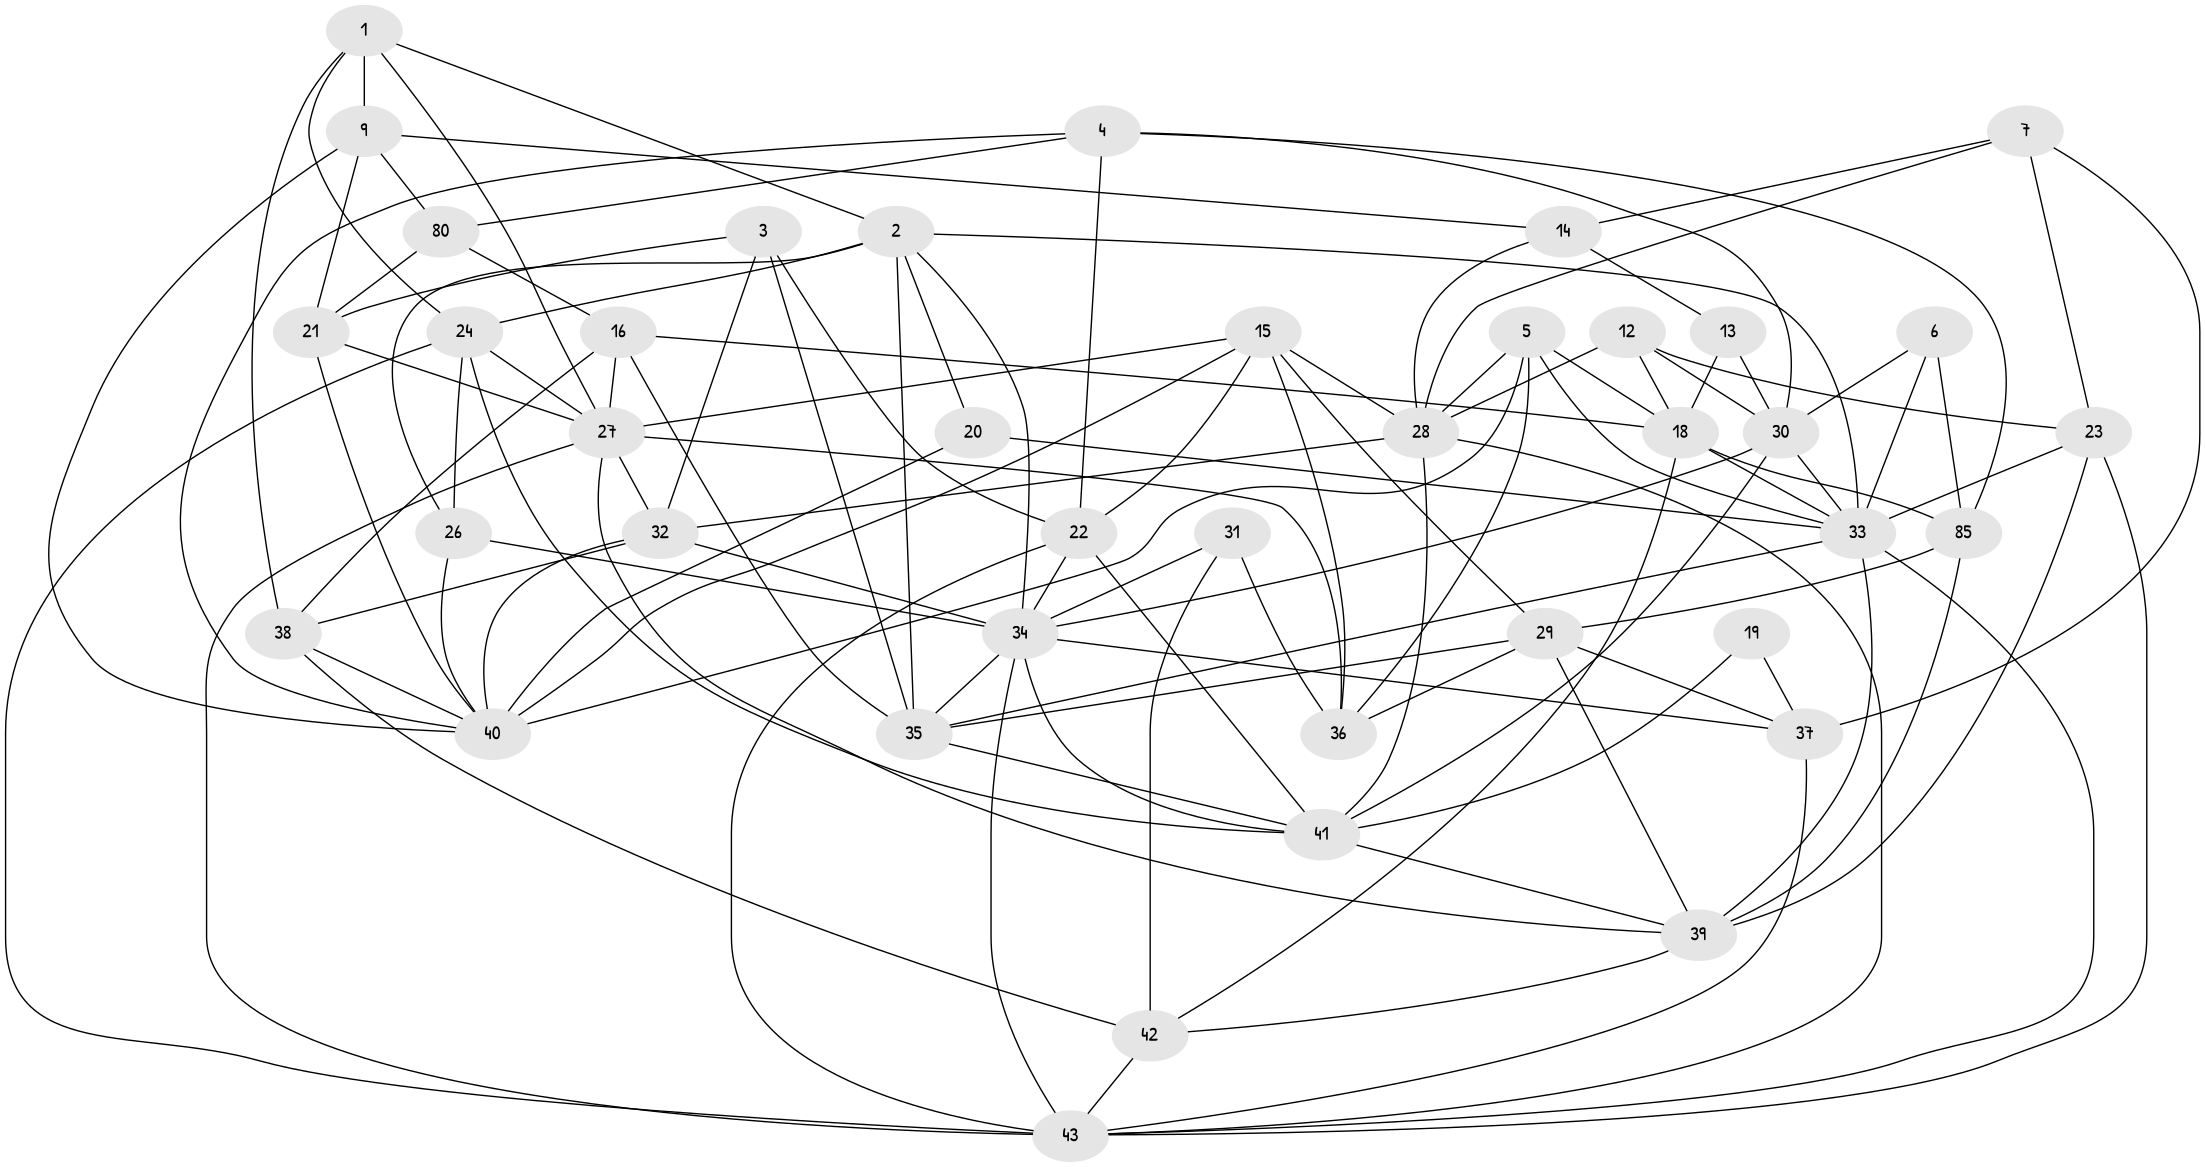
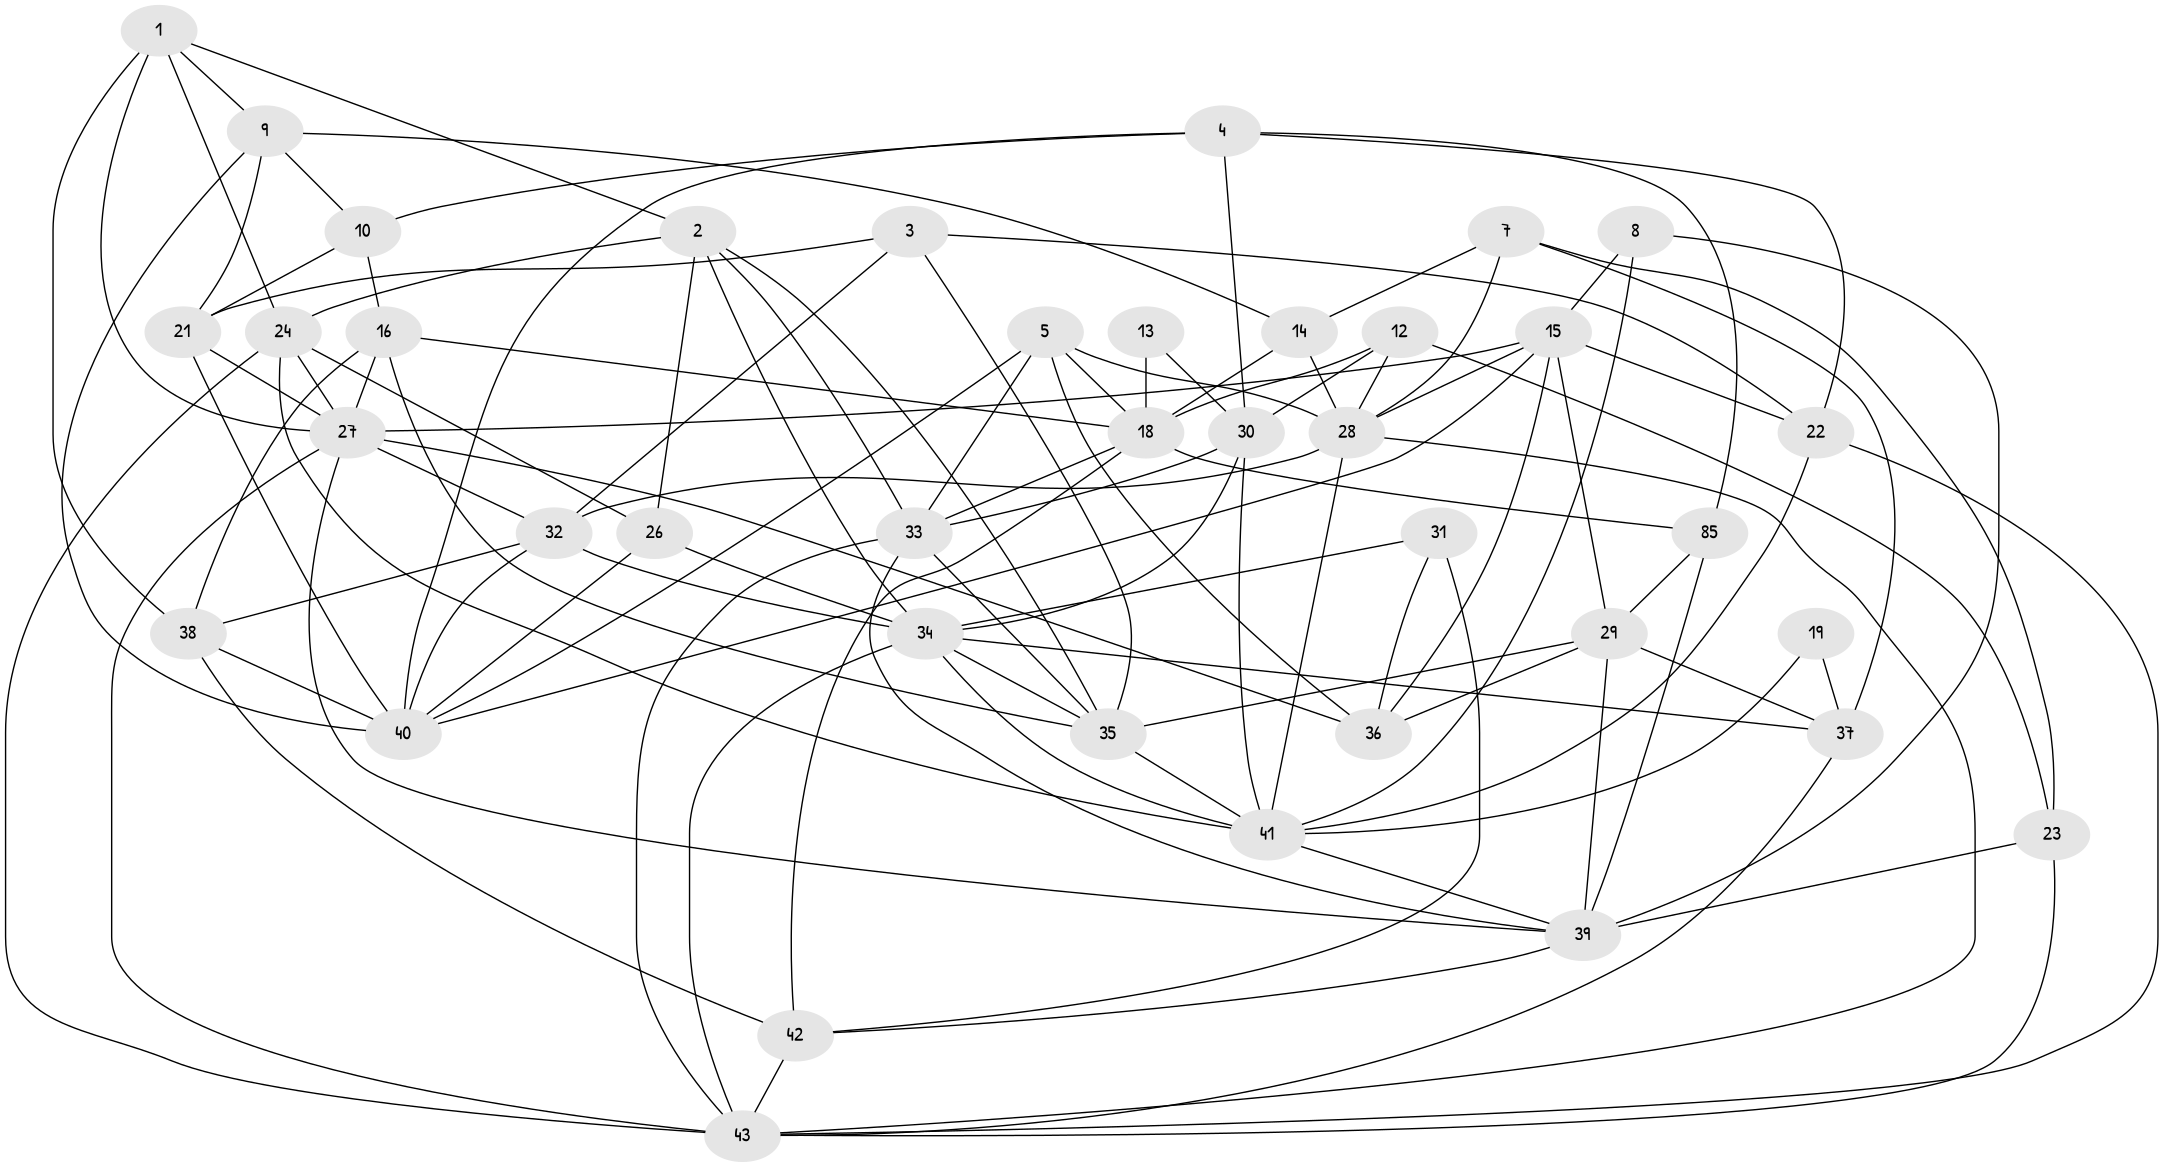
(441, 232) -> (363, 232)
none -> (1636, 232)
(1657, 289) -> (1223, 383)
(1935, 332) -> none
(973, 433) -> none
(1976, 482) -> none
(1056, 573) -> none
